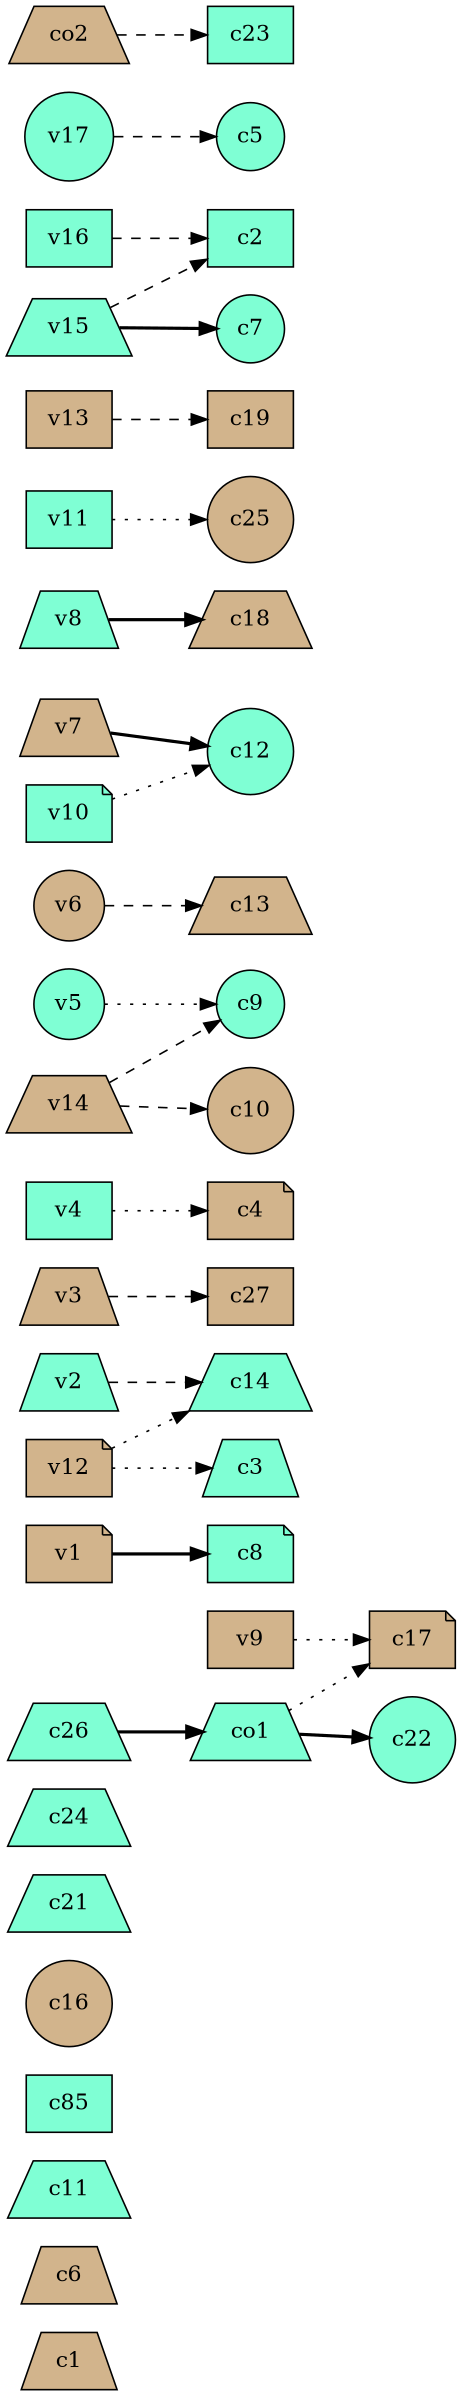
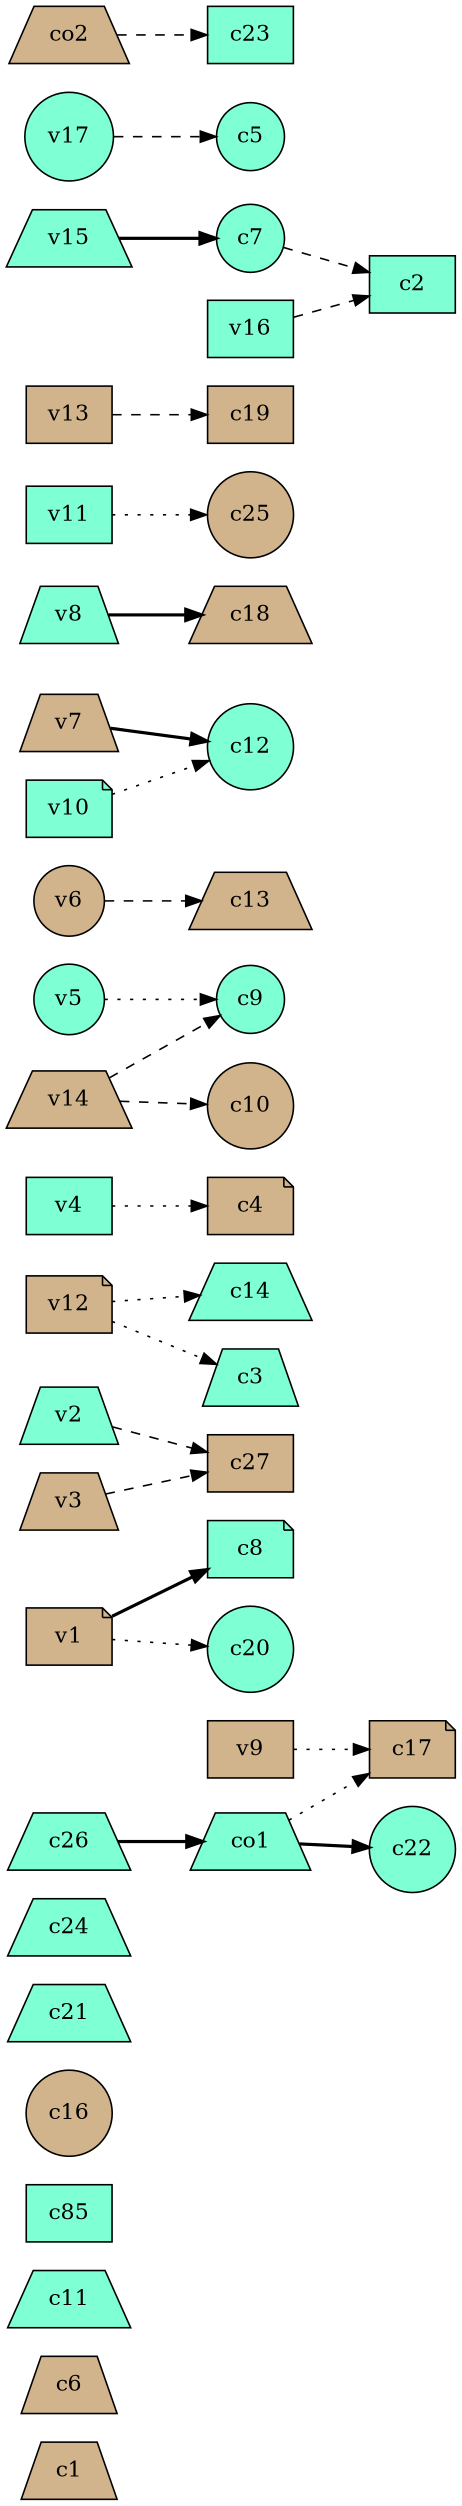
(151, 287) -> (318, 258)
(147, 1382) -> (152, 1438)
none -> (250, 1649)
